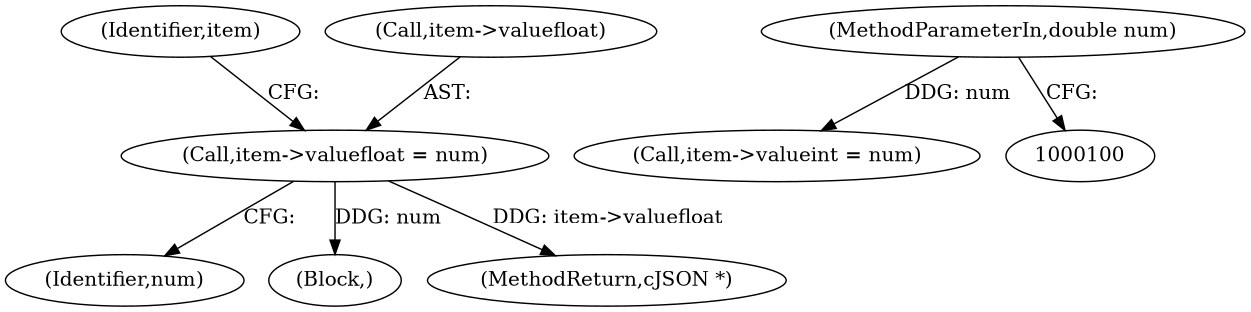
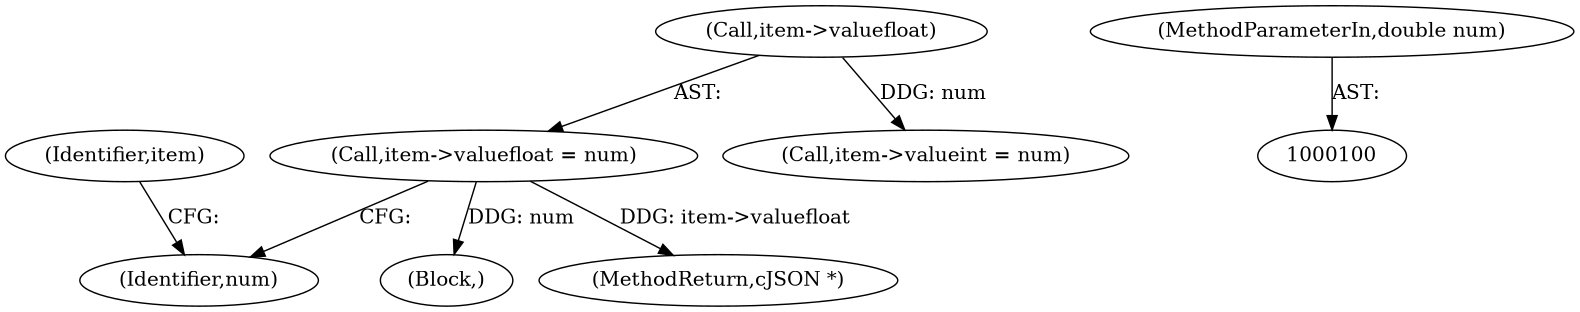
(252, 89) -> (158, 212)
(896, 90) -> (869, 88)
(1075, 94) -> (1359, 94)
